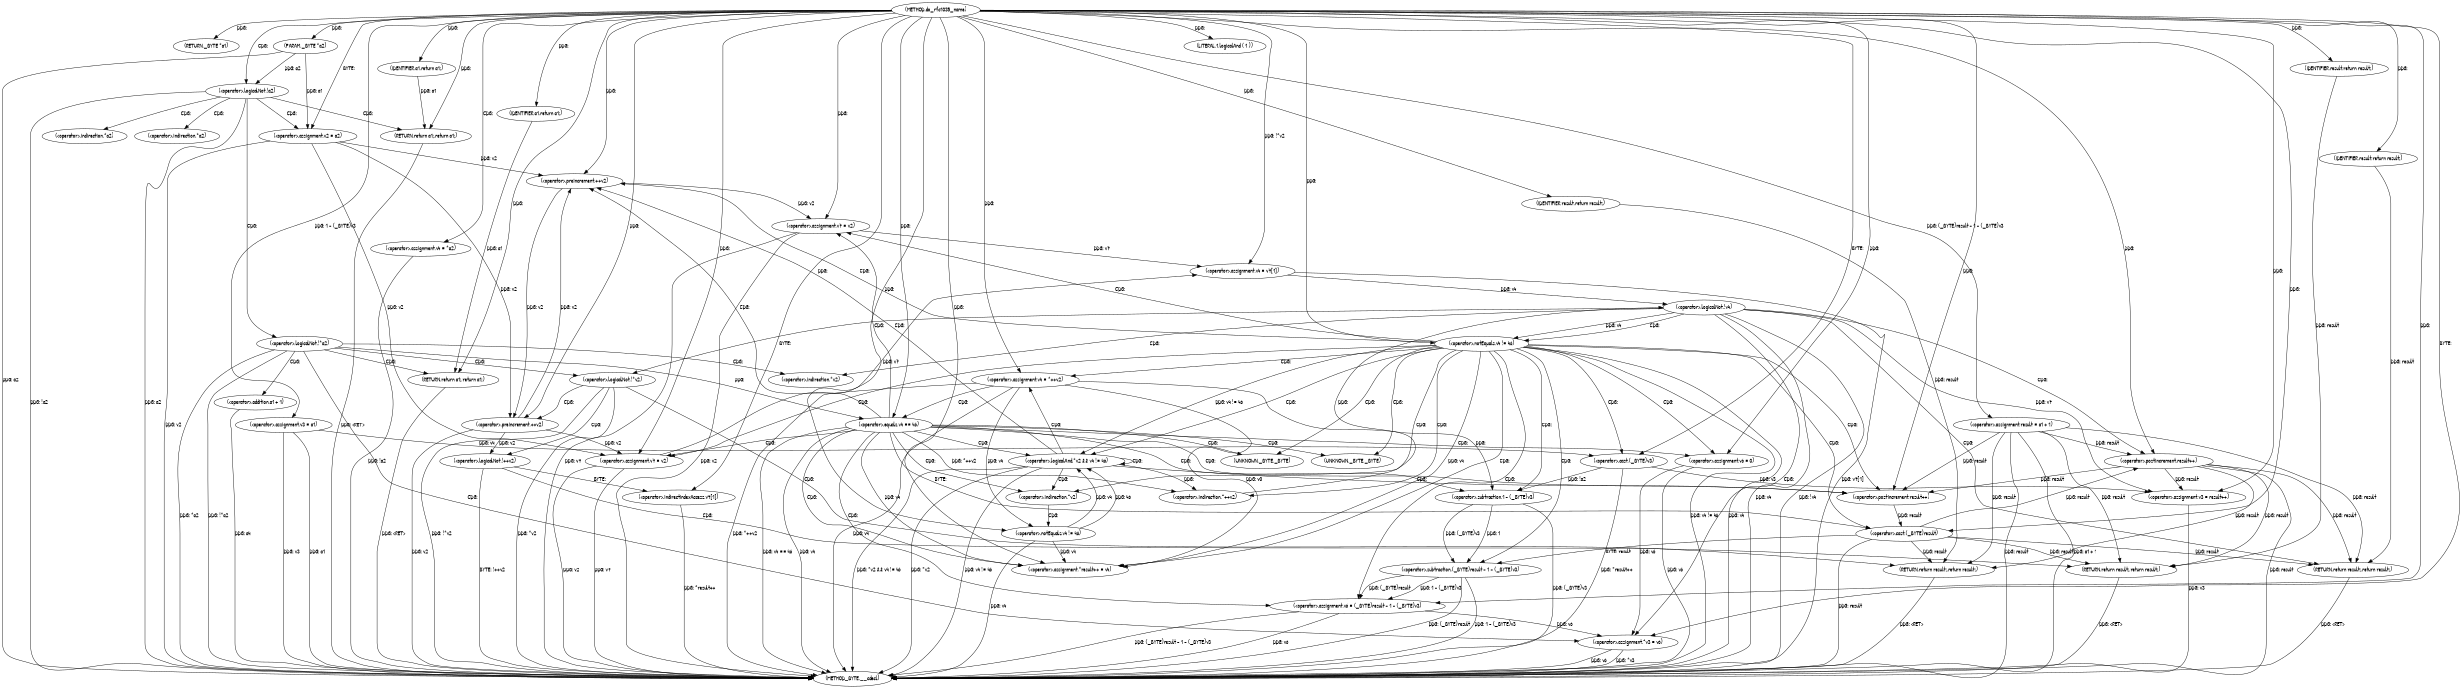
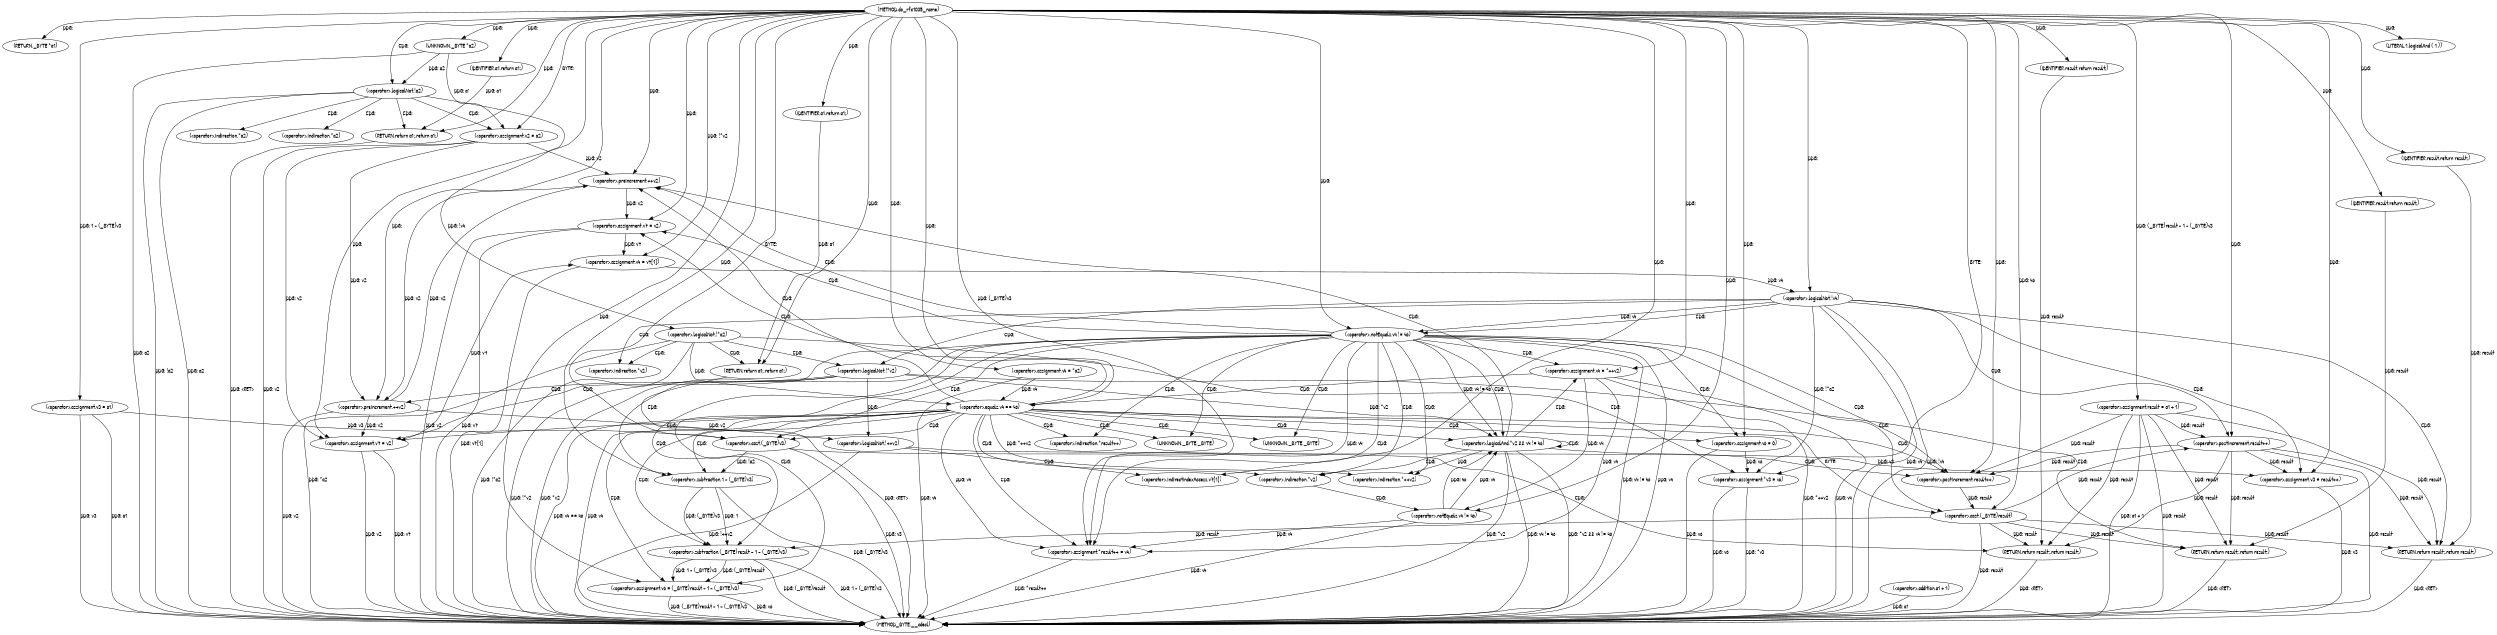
(305, 46) -> (451, 46)
(489, 114) -> (897, 204)
(253, 226) -> (457, 226)
(2296, 289) -> (2027, 281)
(960, 308) -> (995, 299)
(786, 344) -> (1010, 335)
(281, 372) -> none
(1351, 375) -> (1507, 14)
none -> (1020, 388)
none -> (1198, 400)
(2044, 402) -> (2199, 389)
(1295, 421) -> (714, 261)
(597, 425) -> (874, 408)
none -> (879, 434)
(487, 443) -> (356, 426)
none -> (671, 444)
none -> (1086, 444)
(377, 461) -> (929, 498)
(600, 479) -> (1050, 462)
(1254, 479) -> (1610, 462)
(1790, 479) -> (1825, 389)
(243, 534) -> (1901, 607)
(1618, 552) -> (1207, 534)
(492, 570) -> (721, 534)
(1617, 570) -> (894, 534)
(1512, 620) -> none
(684, 642) -> (998, 588)
